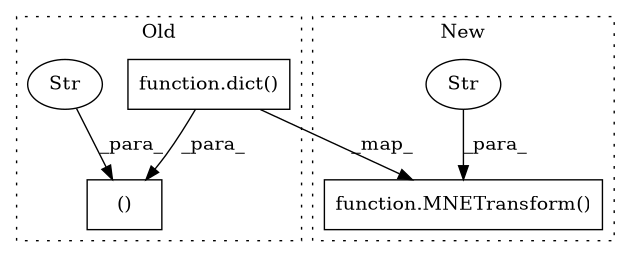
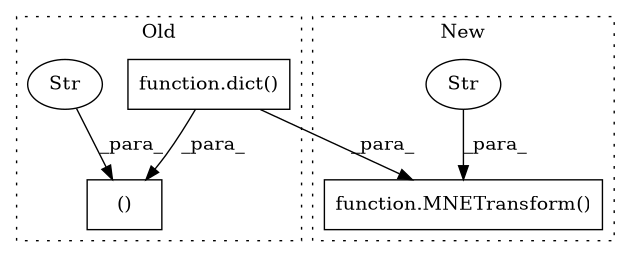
(382, 145) -> (382, 145)
